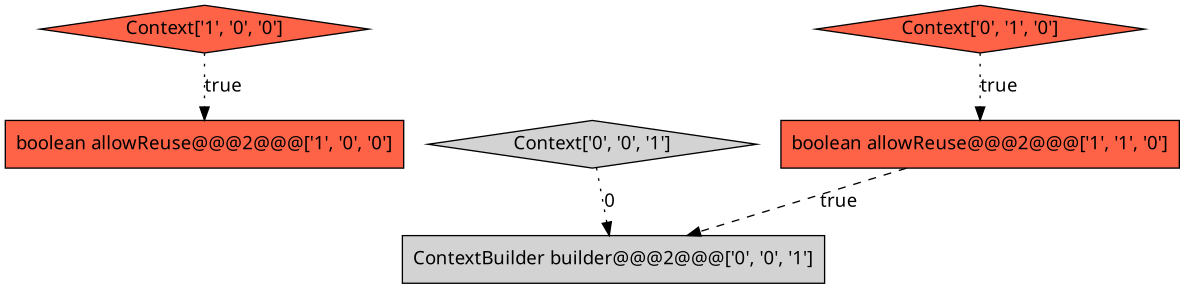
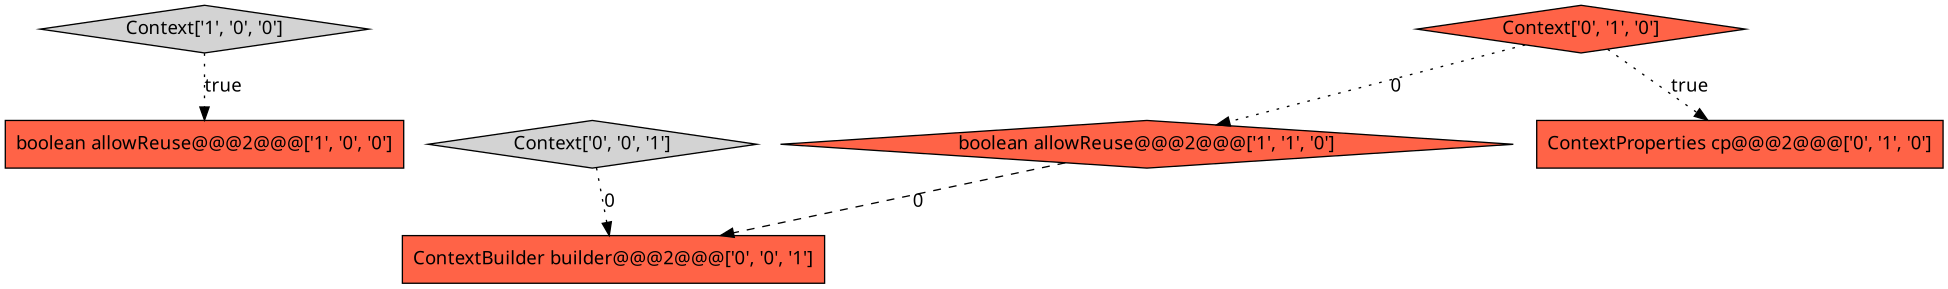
(204, 29) -> (204, 29)
(999, 87) -> (1396, 87)
(980, 144) -> (1147, 144)
none -> (1740, 144)
(839, 202) -> (919, 202)
(613, 259) -> (613, 259)
